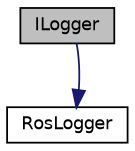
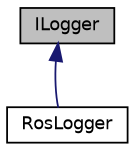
(79, 67) -> (56, 84)
